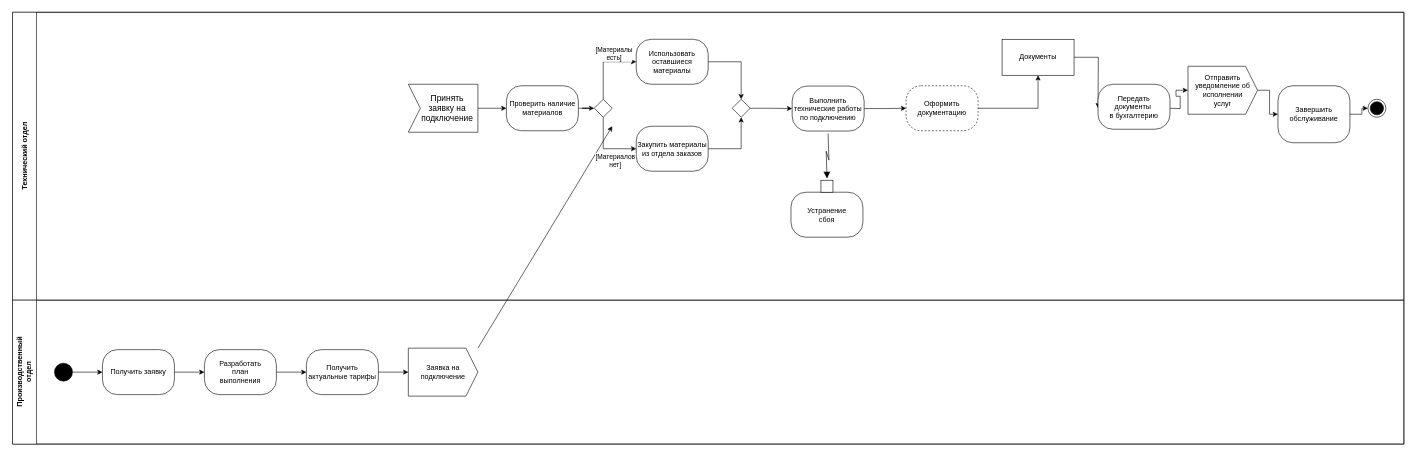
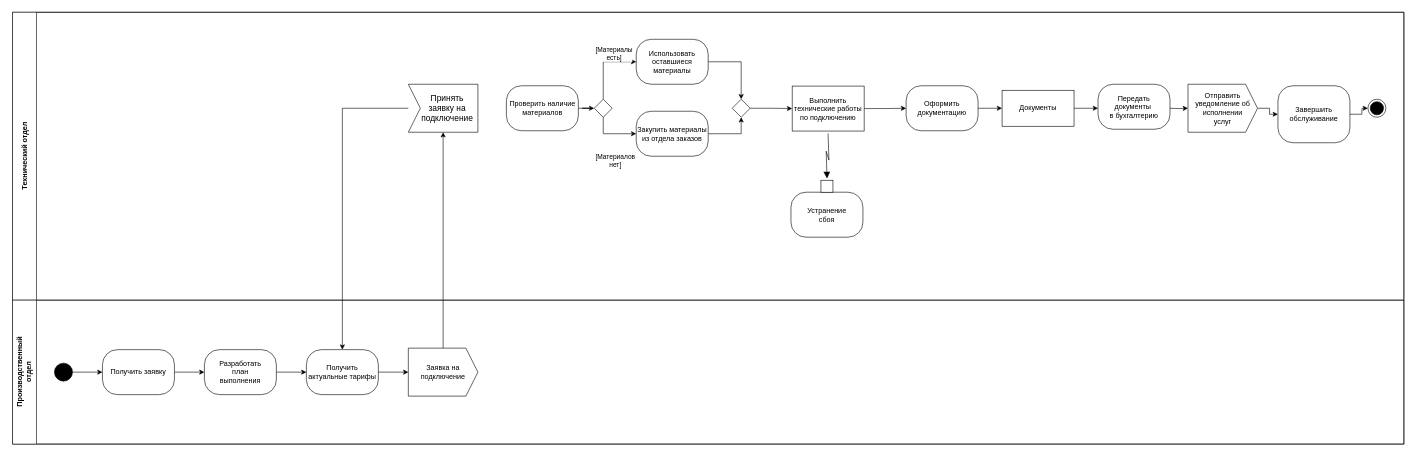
(1038, 57) -> (1038, 108)
(1223, 90) -> (1223, 108)
(501, 108) -> (342, 226)
(942, 108) -> (942, 108)
(828, 109) -> (828, 109)
(672, 149) -> (672, 134)
(544, 239) -> (443, 137)
